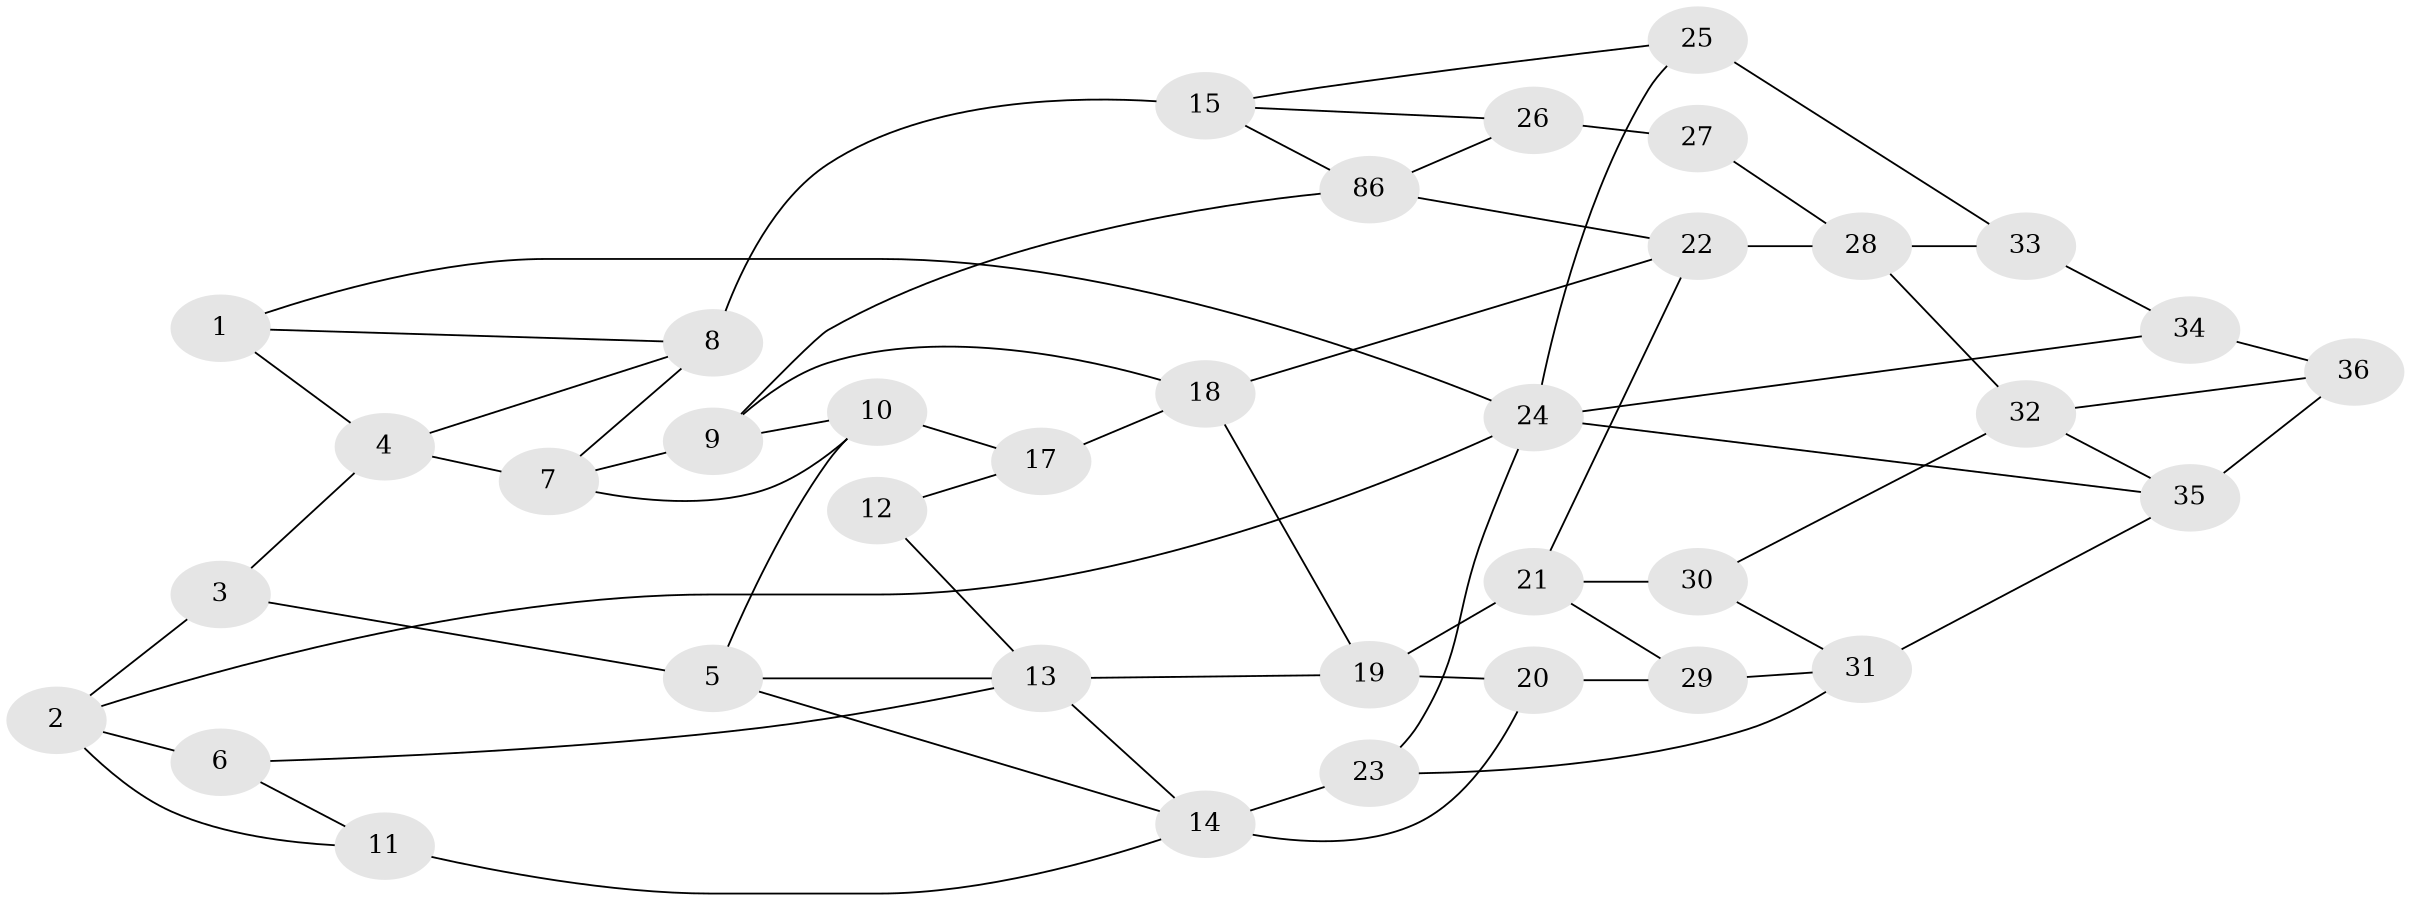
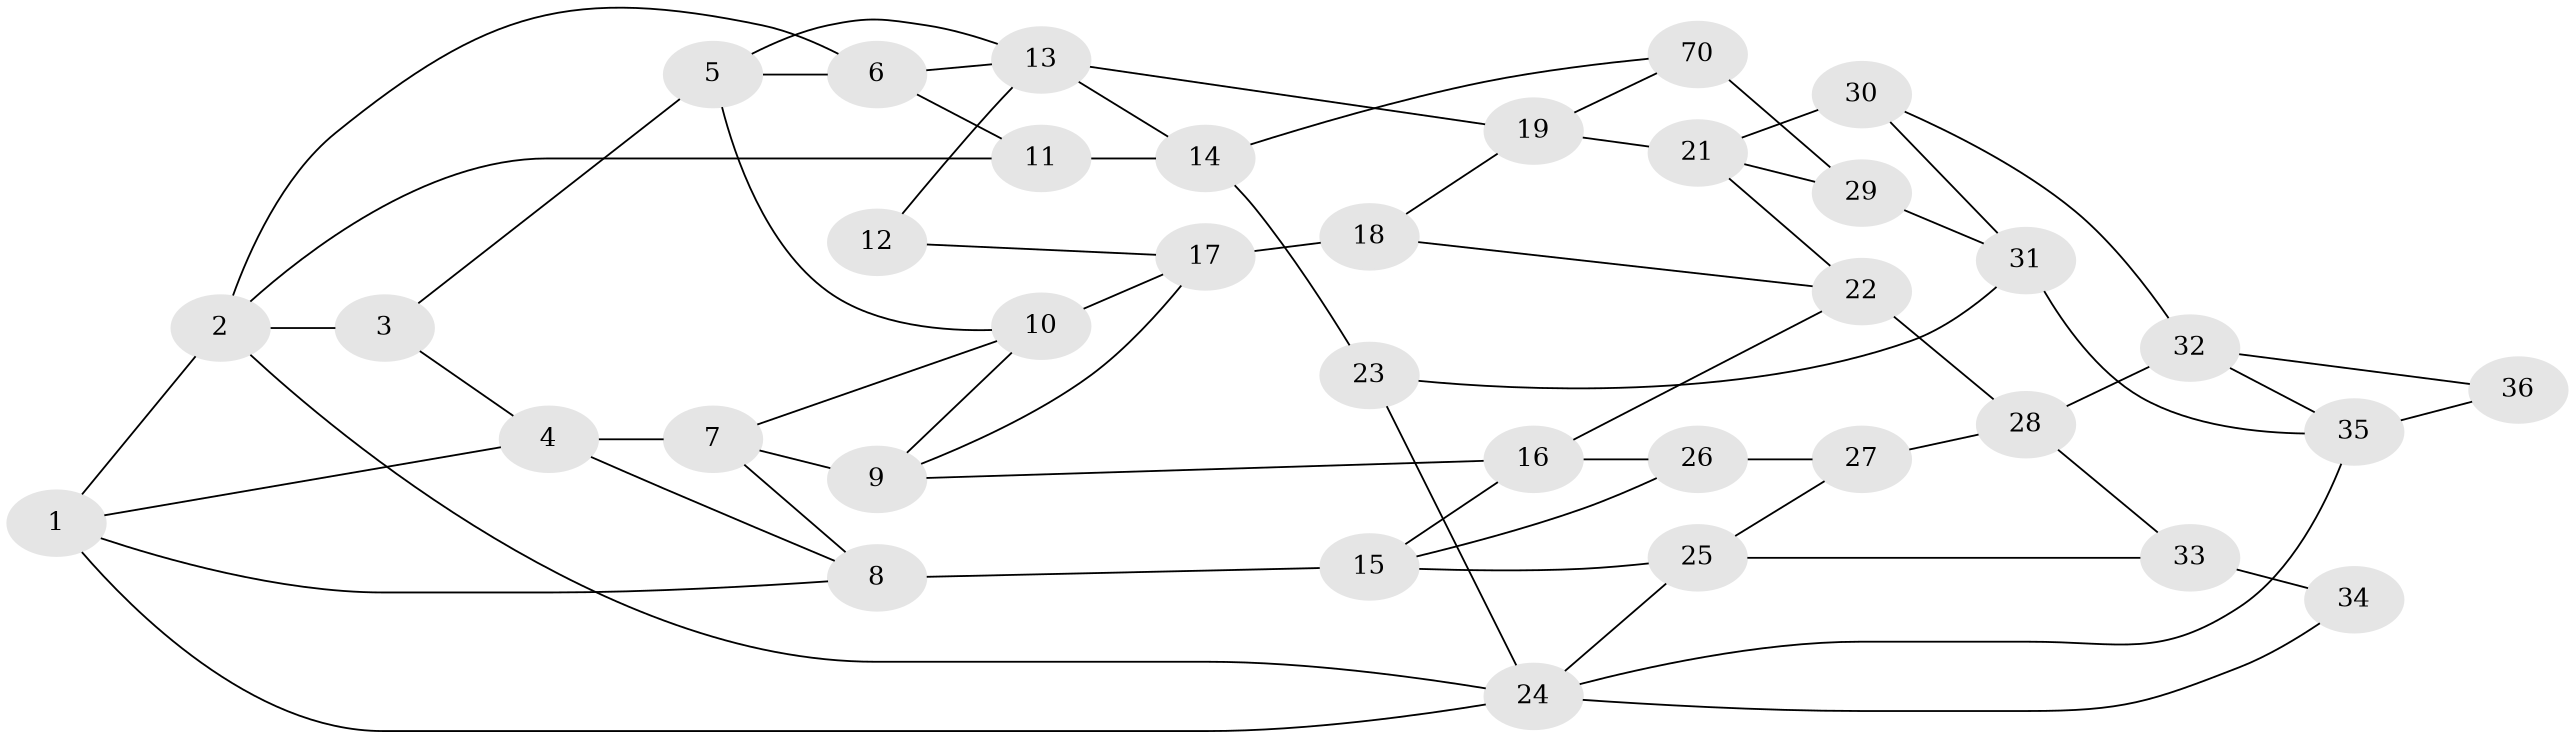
(1370, 190) -> (1534, 459)
(945, 347) -> (1064, 393)
(2272, 351) -> none
none -> (139, 425)
none -> (1780, 509)
(1534, 680) -> (1698, 55)
(959, 751) -> (795, 75)
